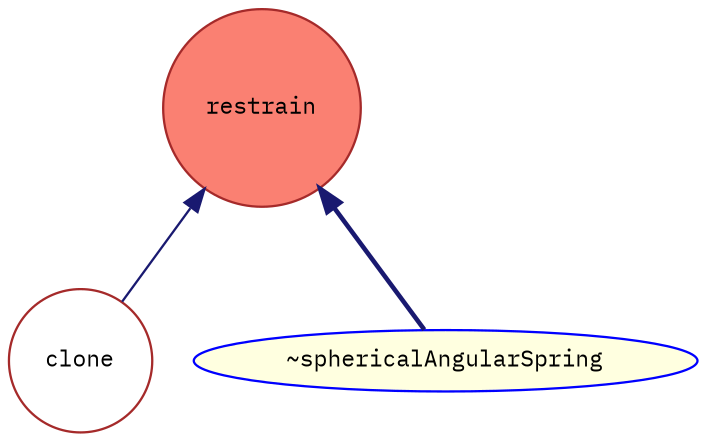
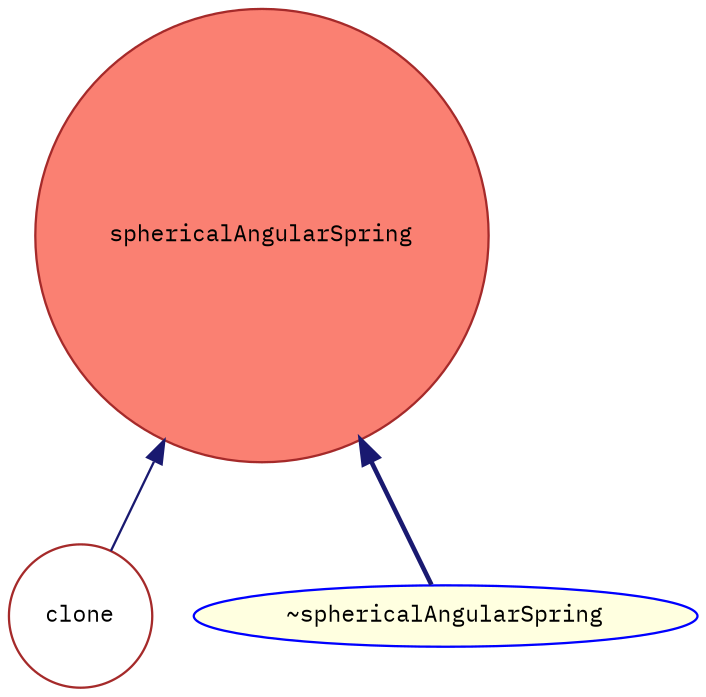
(262, 108) -> (262, 236)
